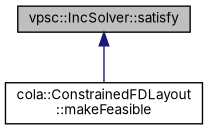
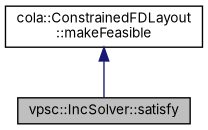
(104, 64) -> (104, 79)
